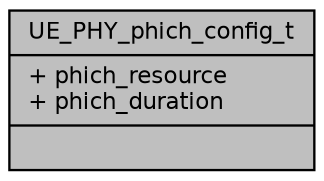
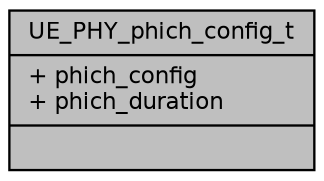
(128, 76) -> (114, 76)
